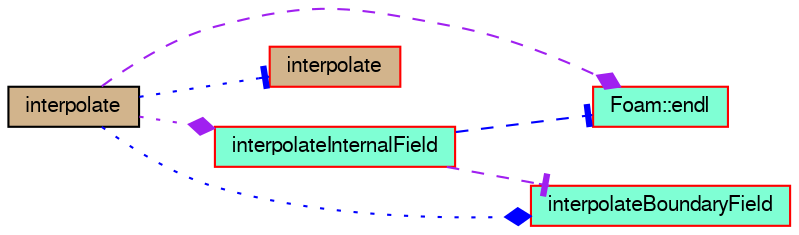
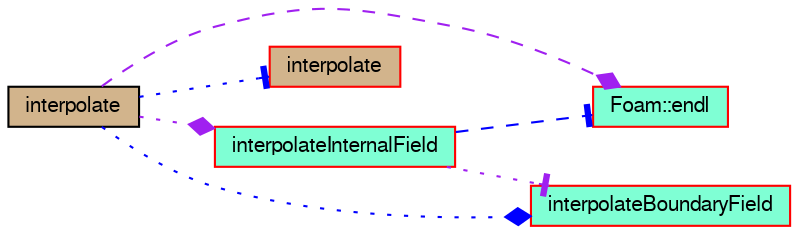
(493, 175) -> (493, 175)
